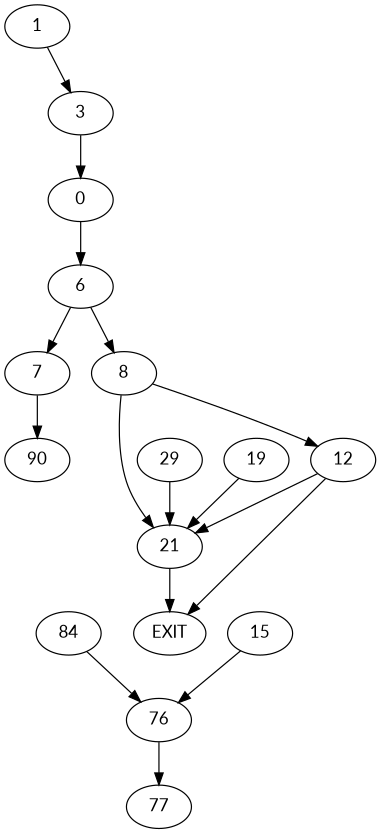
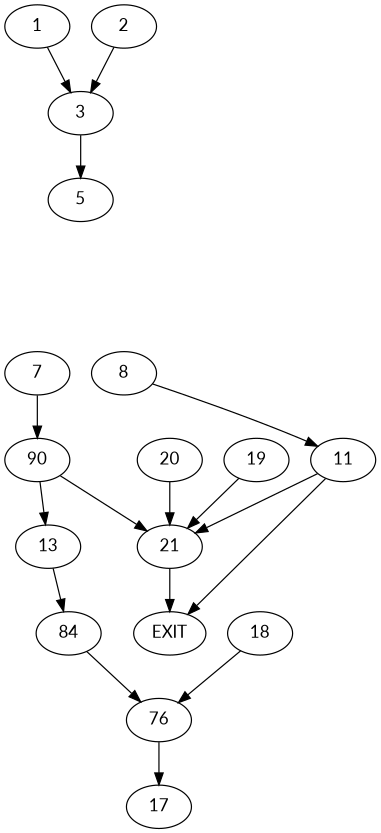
none -> (124, 26)
(81, 200) -> (81, 200)
(81, 287) -> none
(121, 459) -> (99, 500)
(170, 460) -> (170, 460)
(343, 460) -> (343, 460)
none -> (48, 547)
(260, 633) -> (260, 633)
(159, 807) -> (159, 807)
